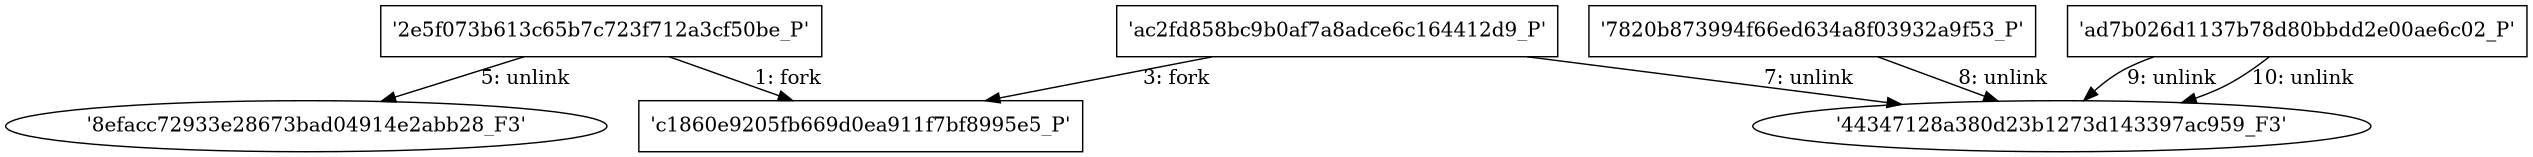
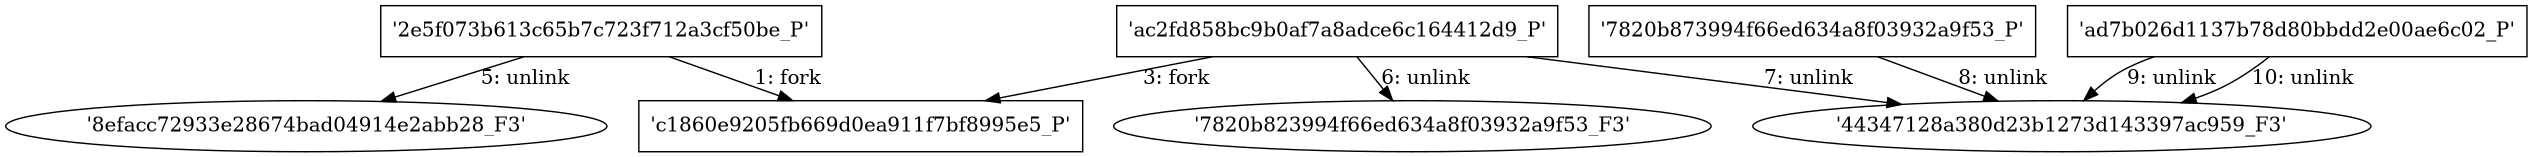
(306, 126) -> (306, 126)
none -> (1412, 126)
